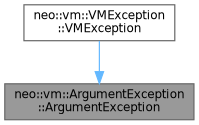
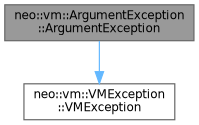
(99, 56) -> (99, 56)
